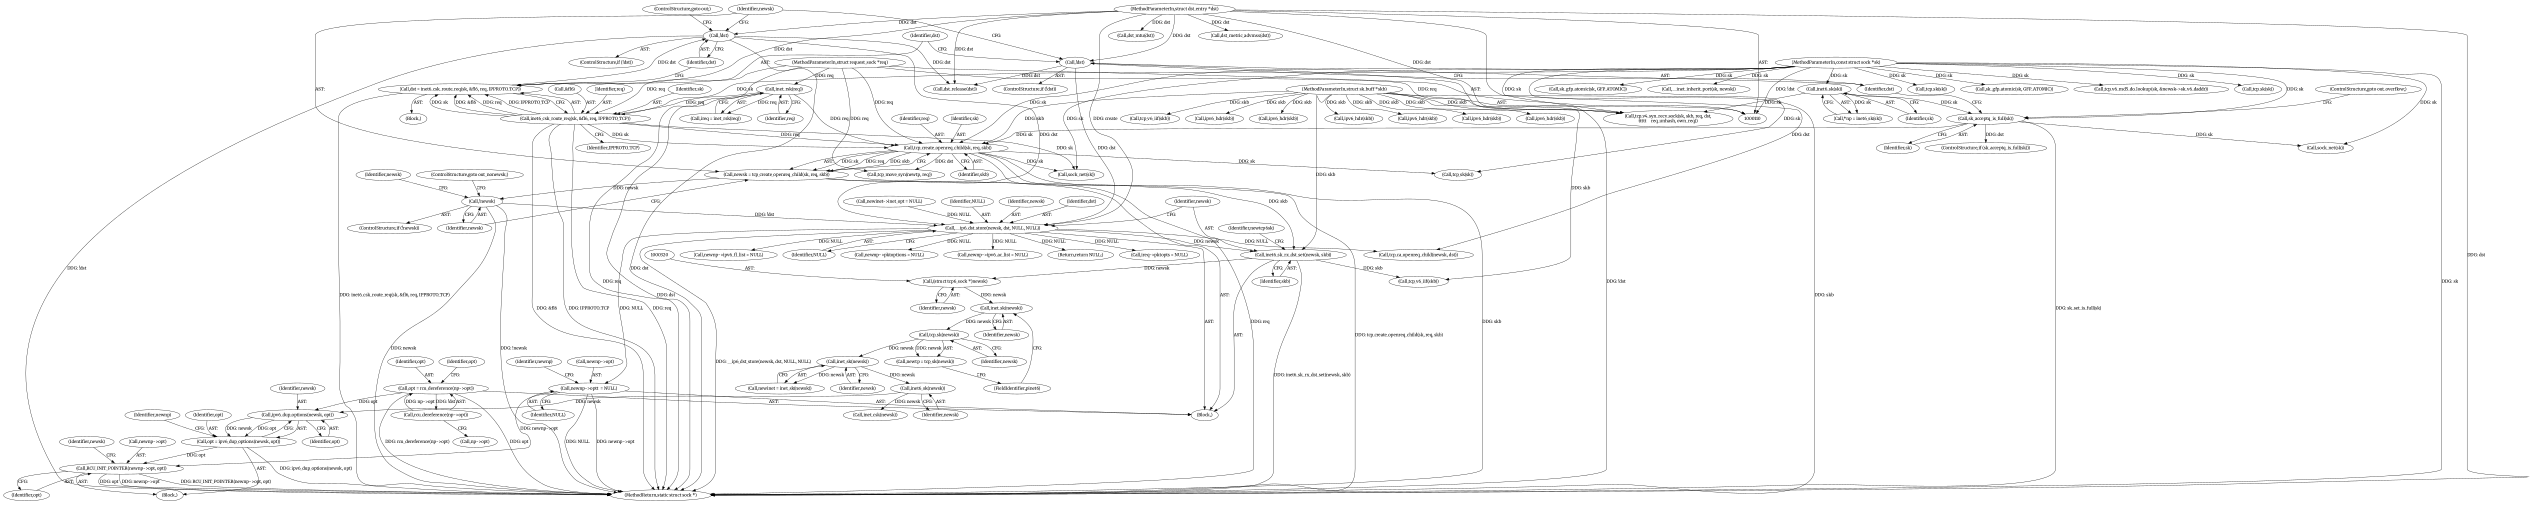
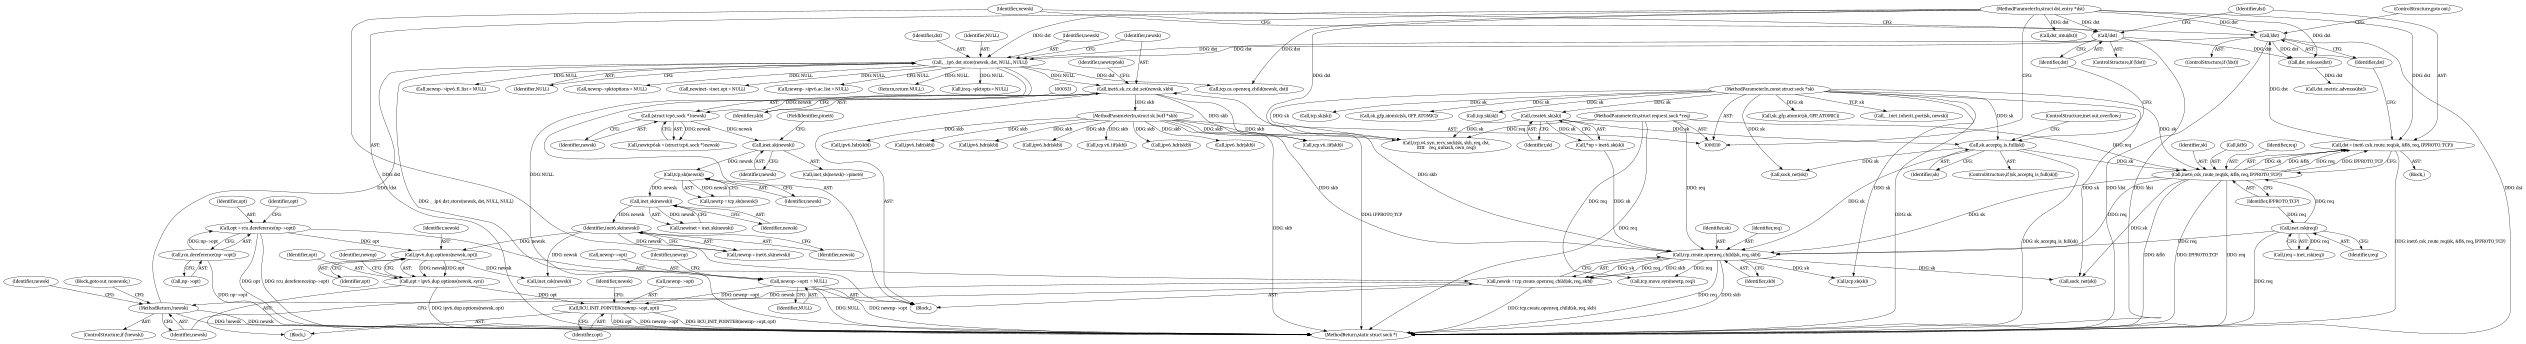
(1206, 22) -> (2322, 75)
(1764, 63) -> (2028, 76)
(1371, 69) -> (1614, 220)
(812, 76) -> (2285, 214)
(1760, 76) -> (1857, 103)
(1785, 89) -> (1729, 116)
(1824, 89) -> (1541, 116)
(2151, 89) -> none
(2368, 89) -> (2084, 116)
(1105, 119) -> (1042, 36)
(1995, 135) -> (2012, 162)
none -> (674, 145)
none -> (2096, 161)
(944, 162) -> (1703, 268)
(1316, 164) -> (1135, 101)
(470, 175) -> (103, 282)
none -> (833, 175)
none -> (2246, 191)
(482, 202) -> (164, 308)
(939, 214) -> (843, 75)
(1005, 242) -> (918, 76)
(1206, 242) -> (1063, 76)
(1257, 242) -> (1106, 76)
(660, 255) -> (1063, 89)
none -> (759, 255)
none -> (196, 270)
none -> (487, 271)
(666, 295) -> (2264, 282)
(2079, 308) -> (2050, 242)
none -> (739, 330)
(970, 375) -> (726, 185)
(1312, 375) -> (1382, 215)
(923, 388) -> (611, 228)
(446, 402) -> (231, 242)
(239, 442) -> (442, 282)
